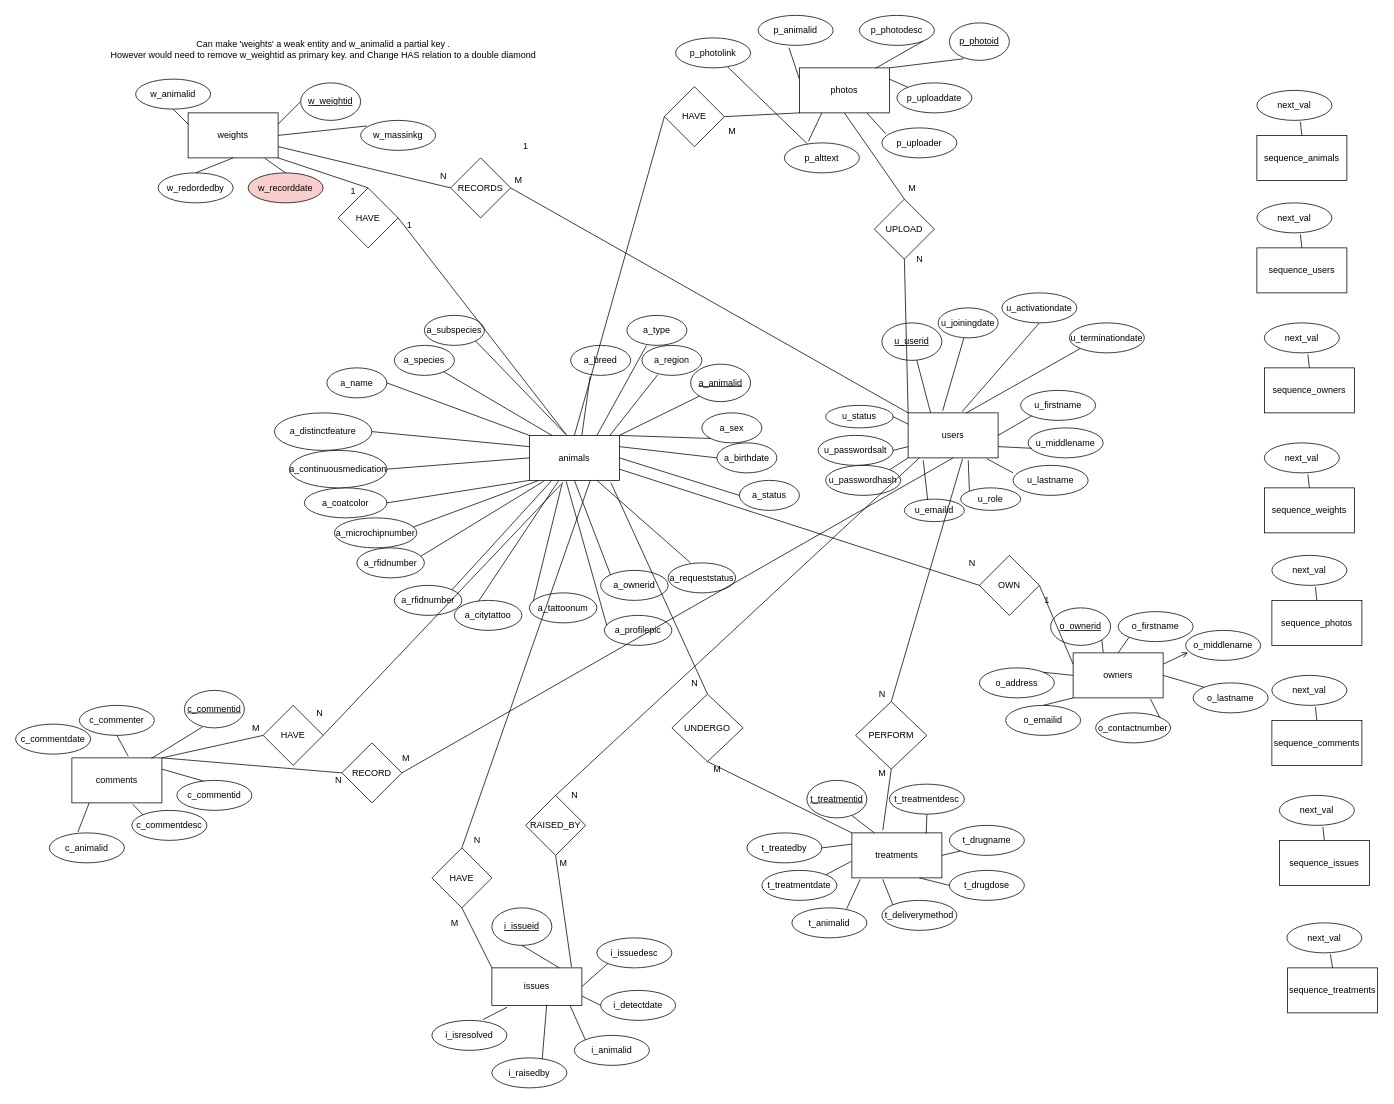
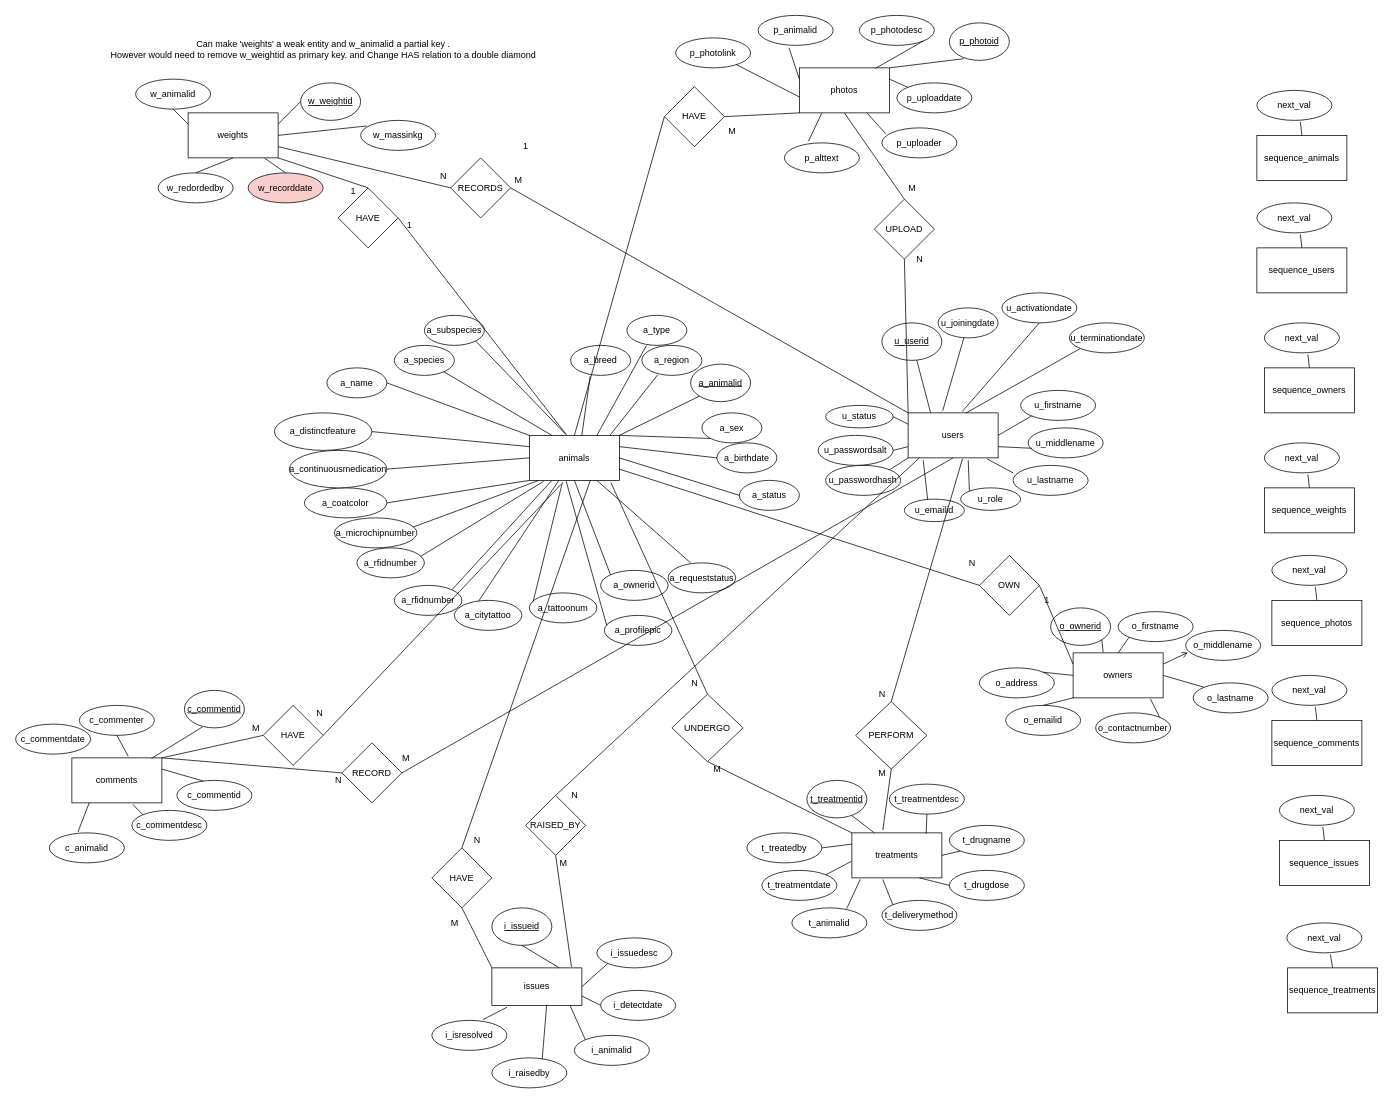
(767, 105) -> (768, 81)
